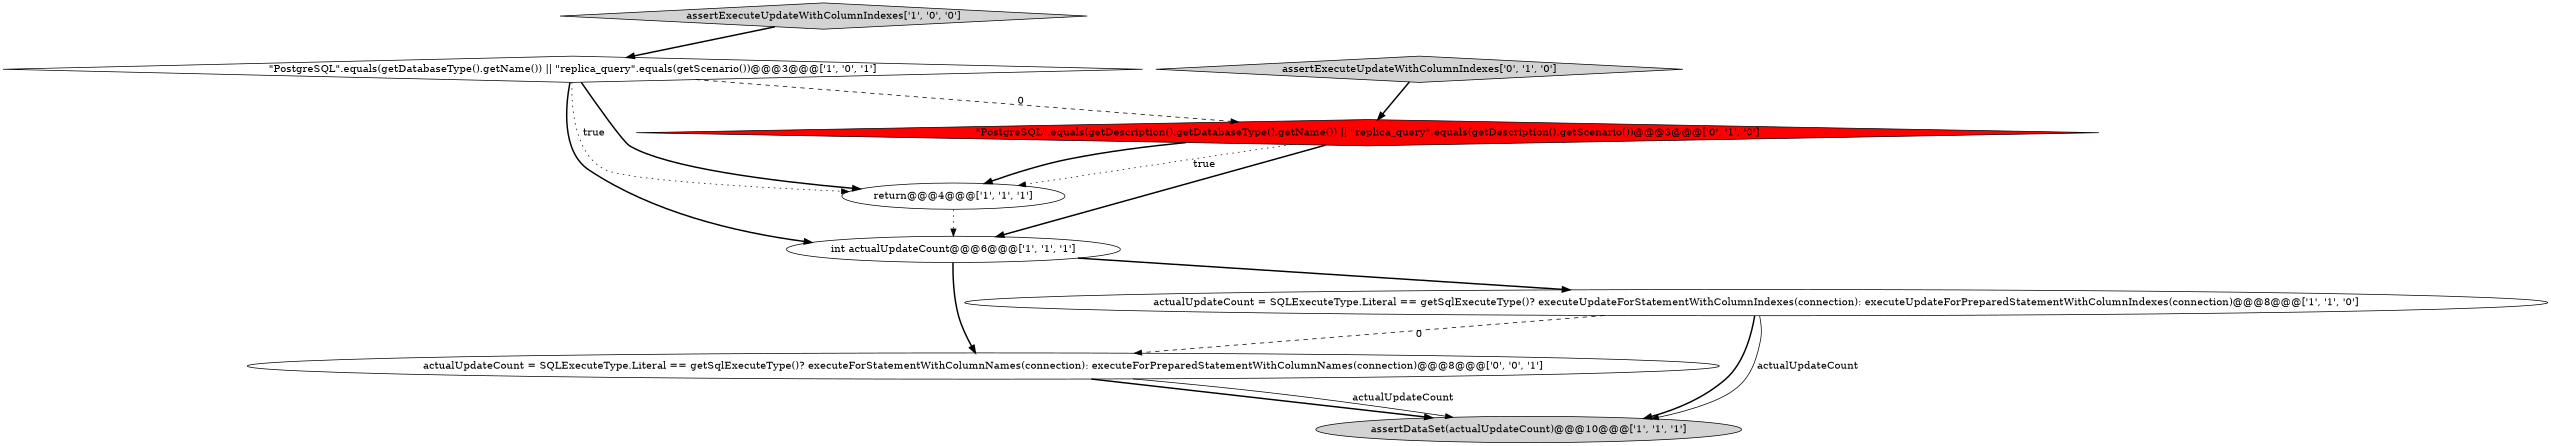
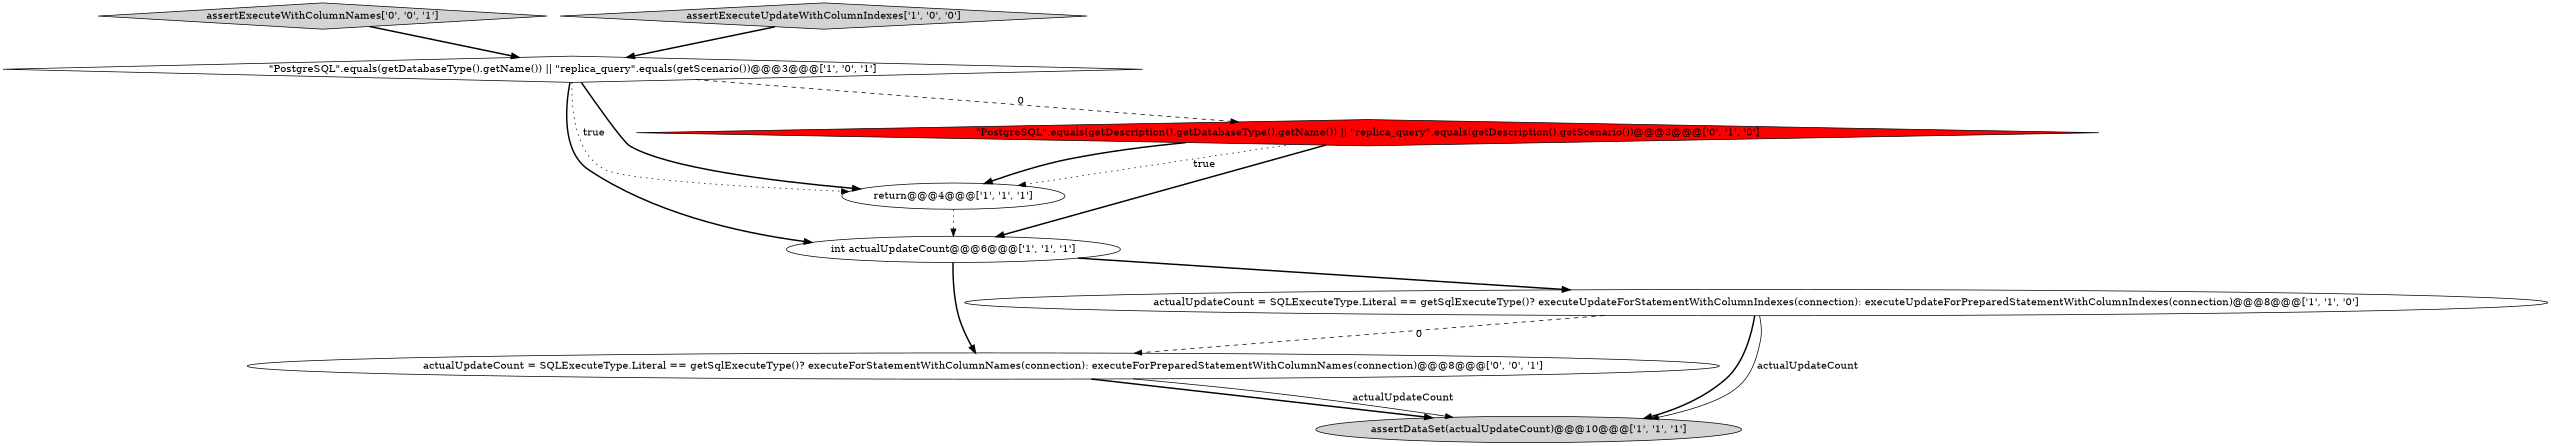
none -> (323, 16)
(1419, 69) -> none
